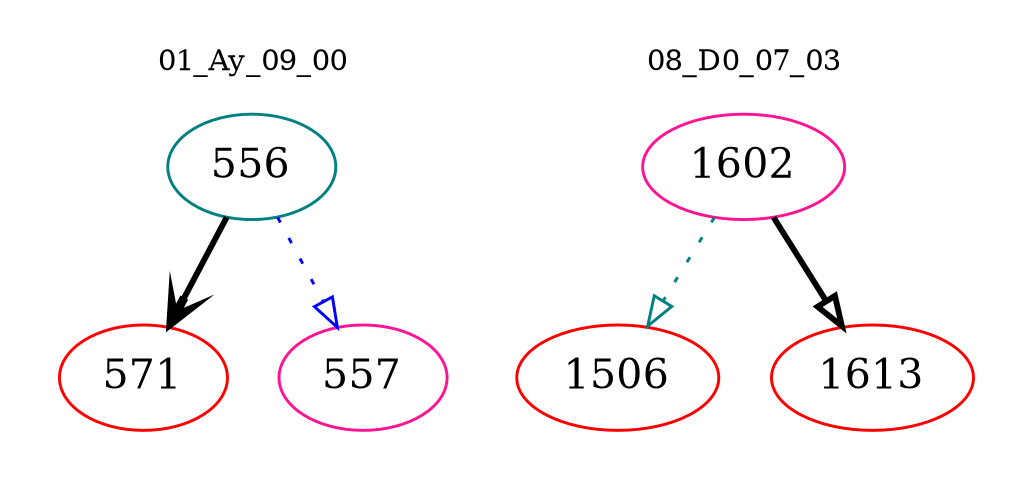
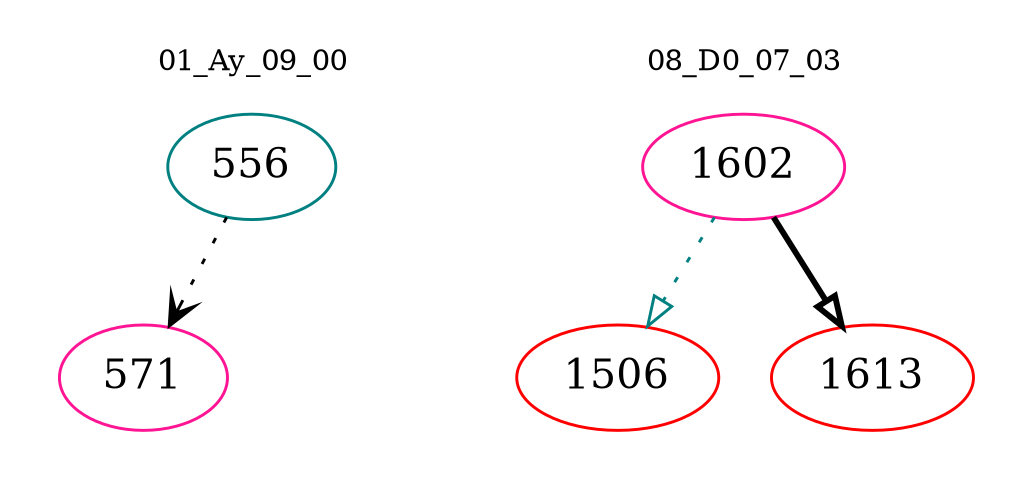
(205, 259) -> (205, 259)
(143, 378) -> (143, 378)
(363, 378) -> none
